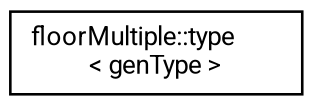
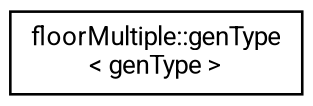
(156, 53) -> (156, 53)
